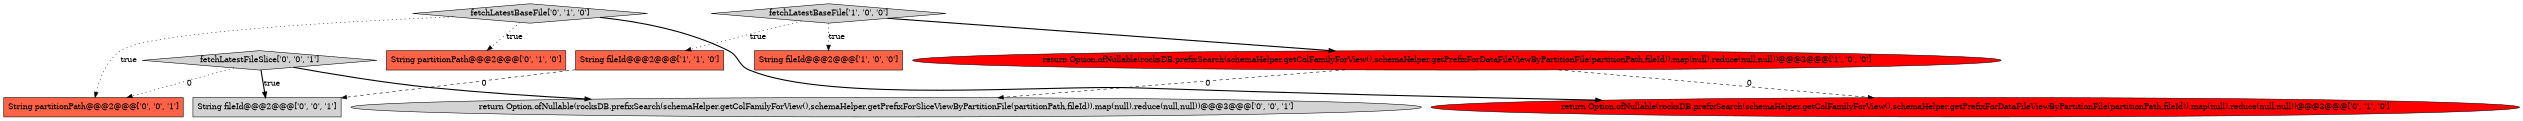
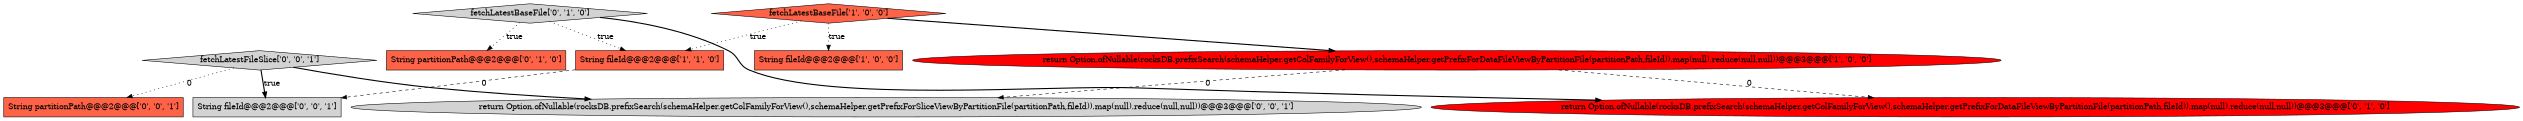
(829, 13) -> (829, 13)
(261, 28) -> (585, 35)
